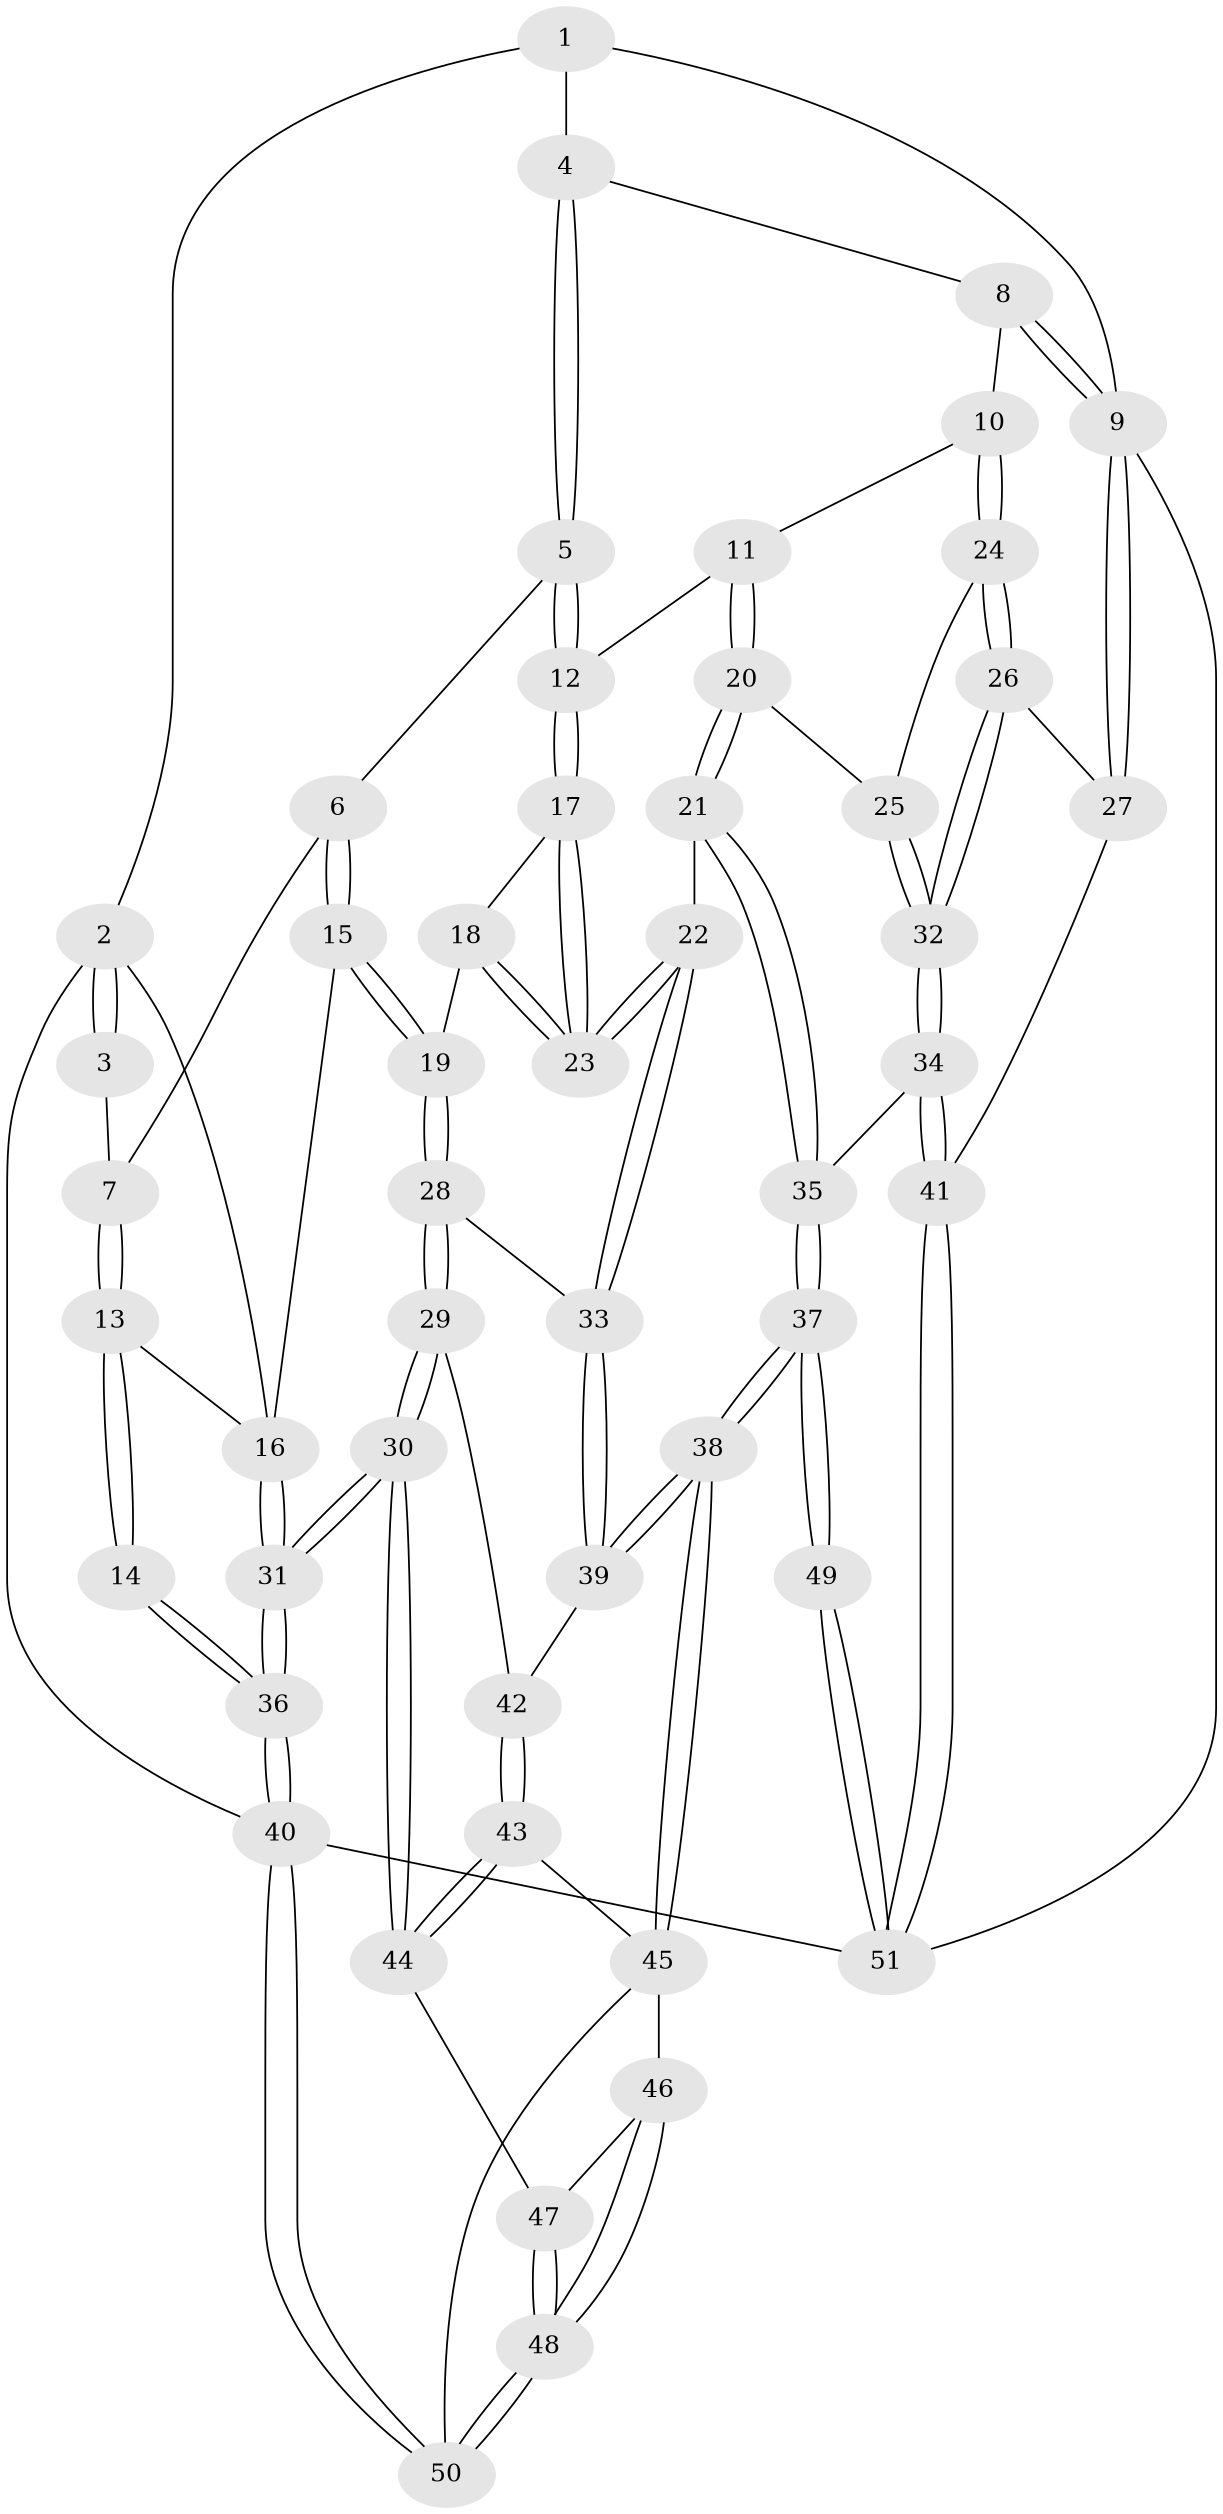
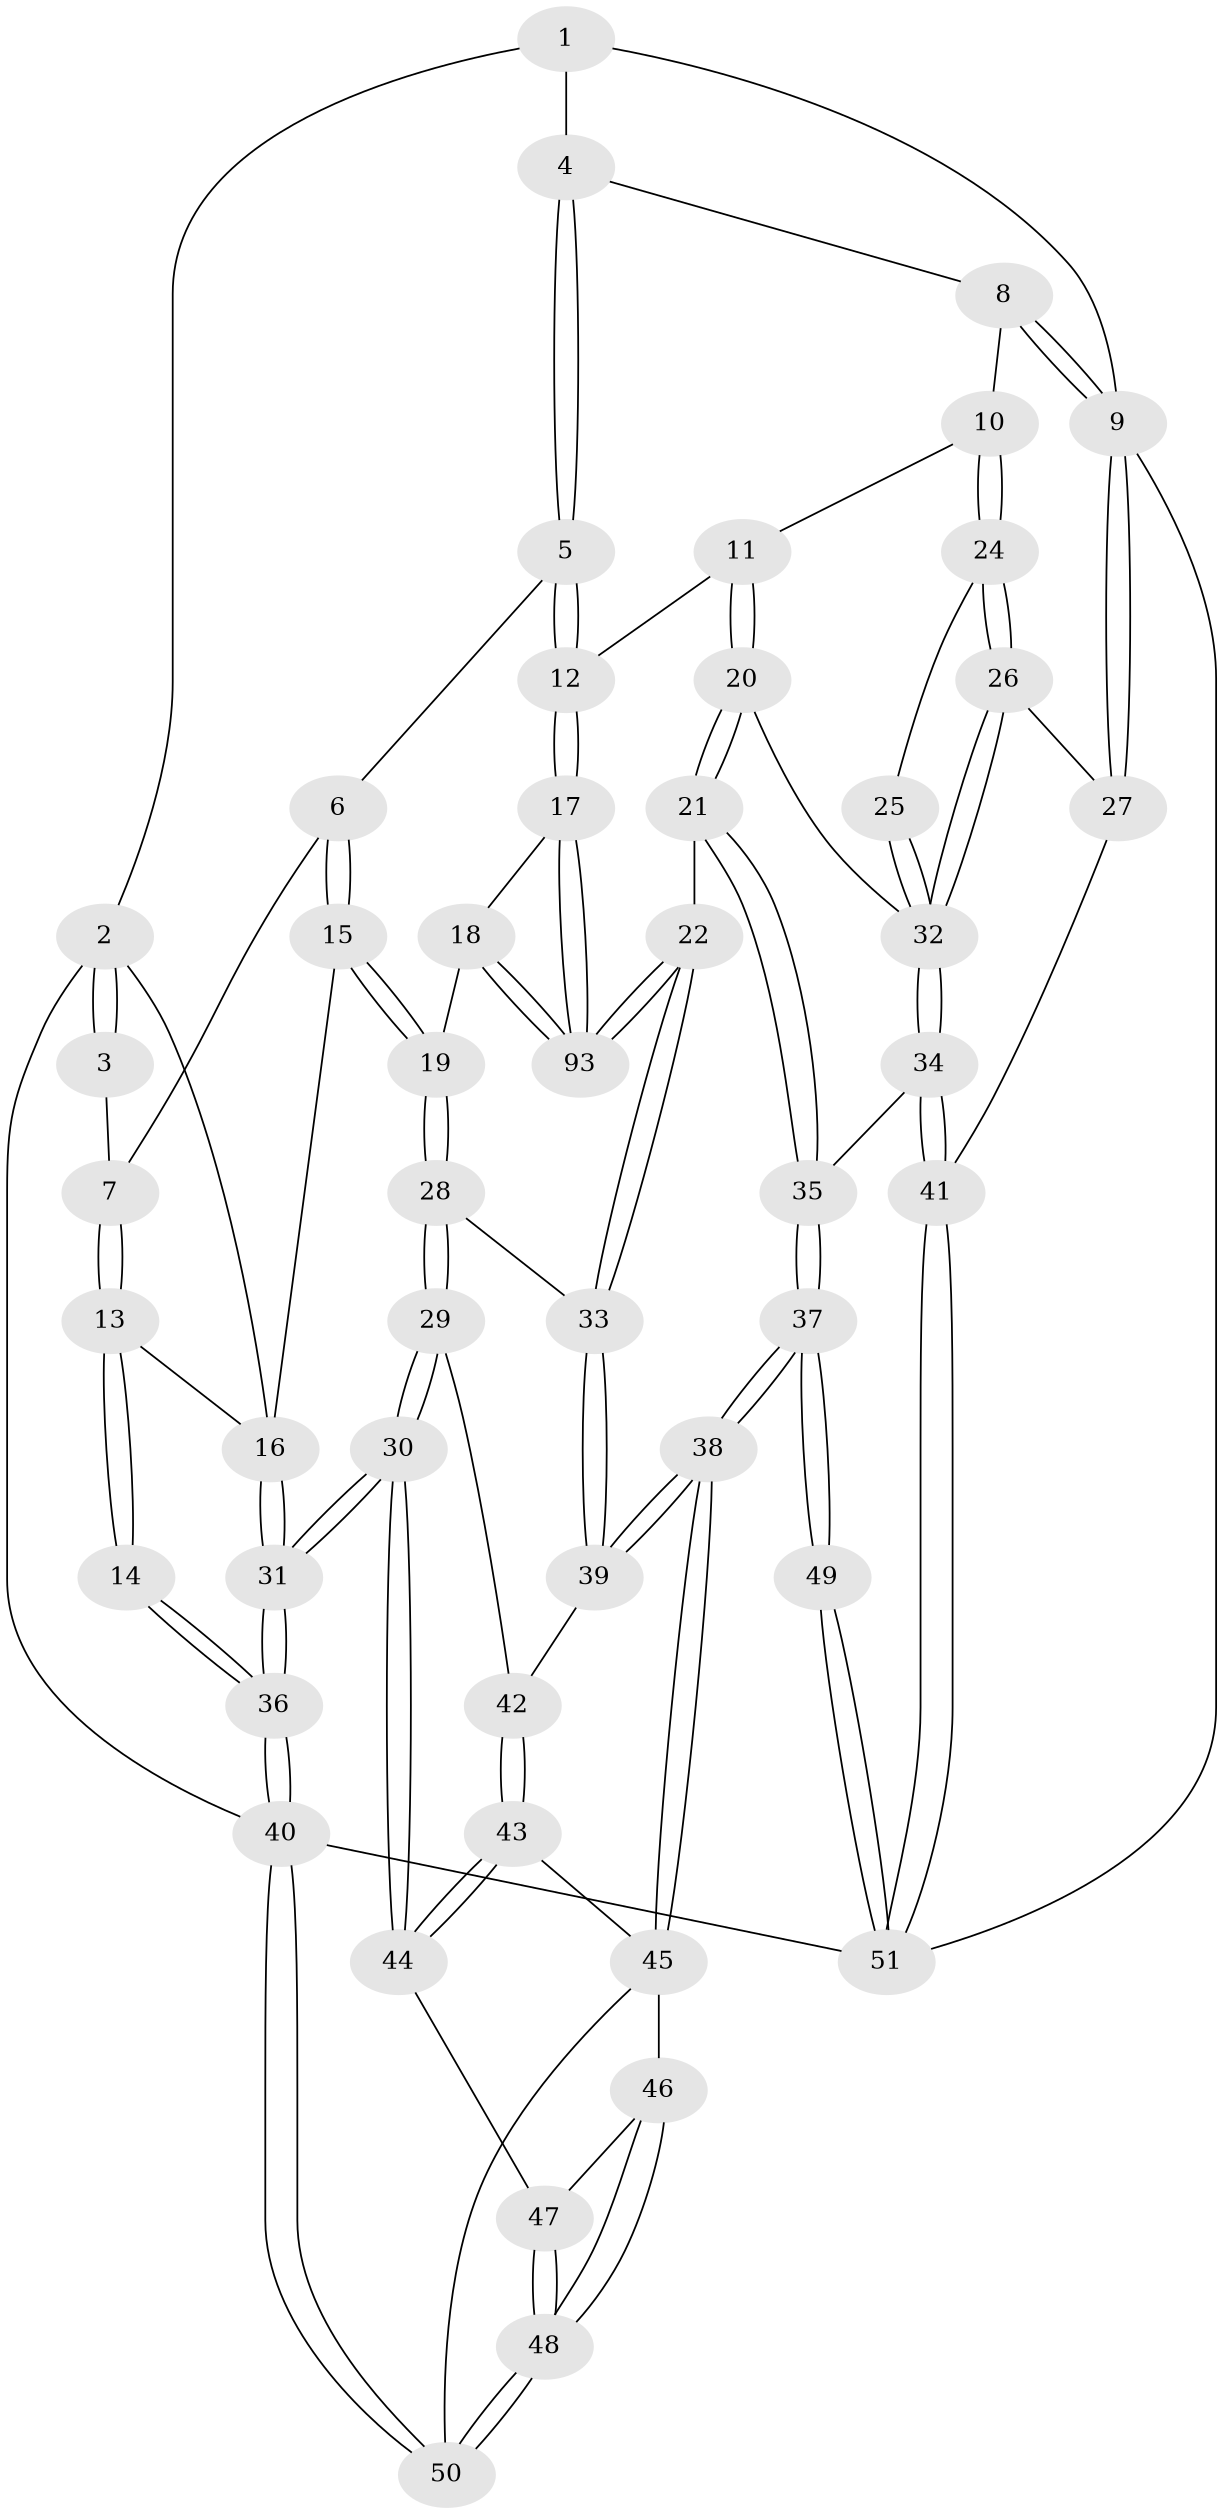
(817, 744) -> (813, 822)
(580, 1065) -> (580, 1065)
